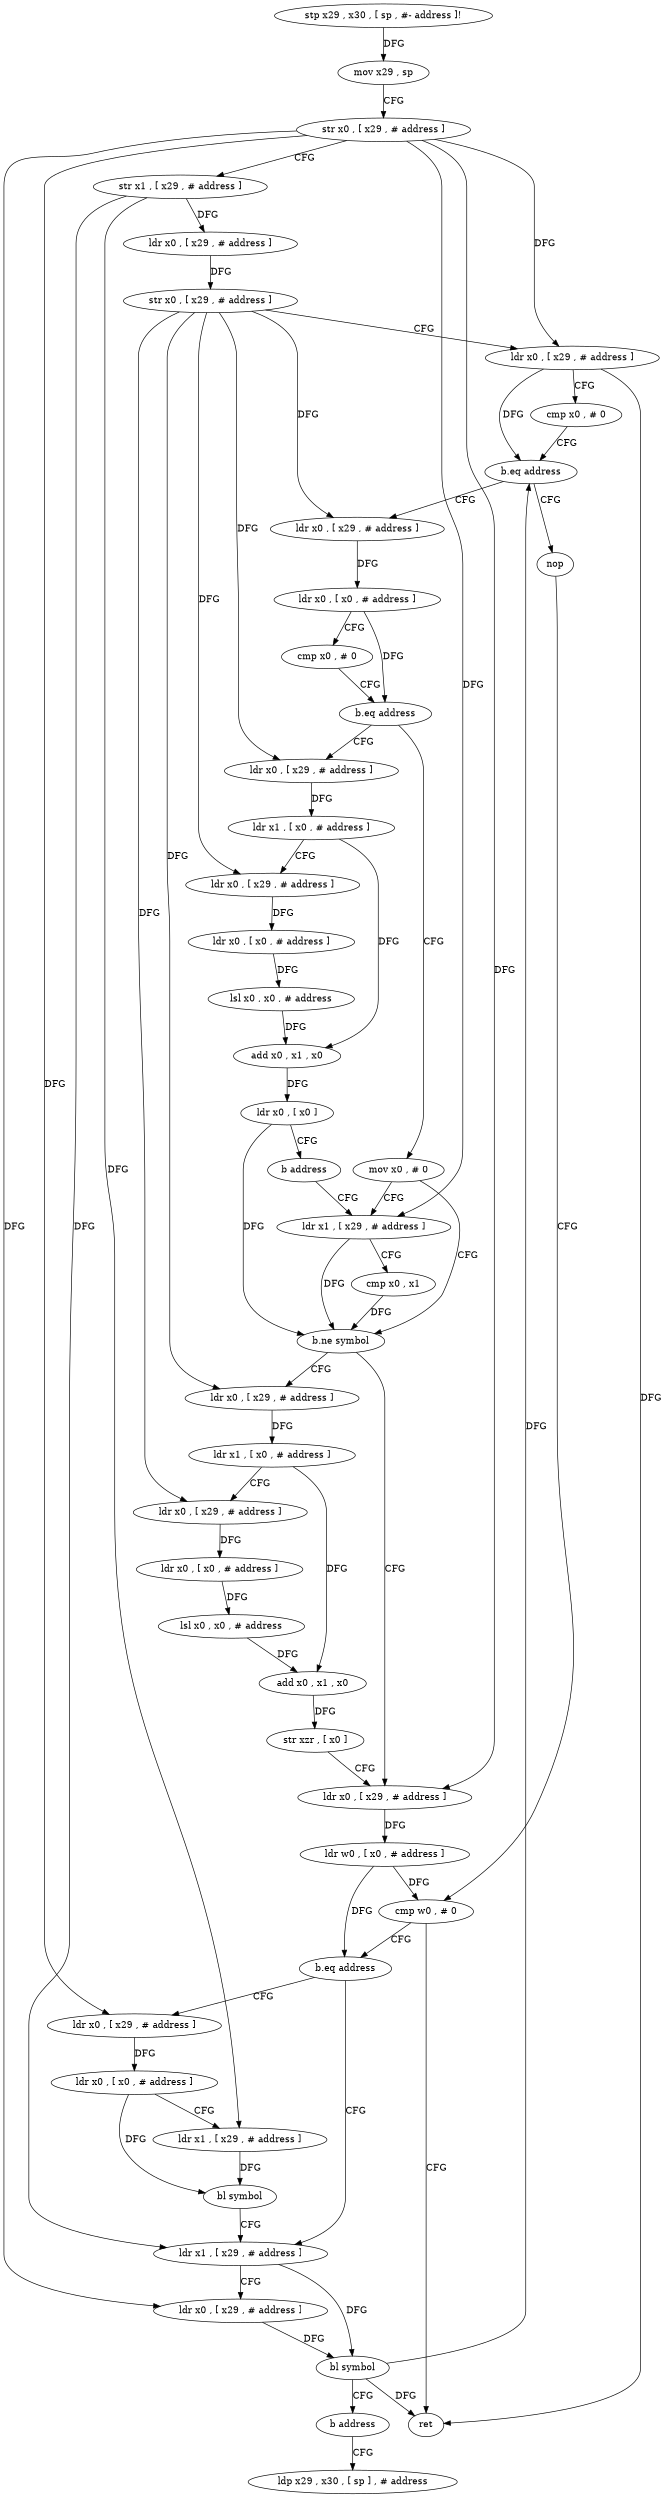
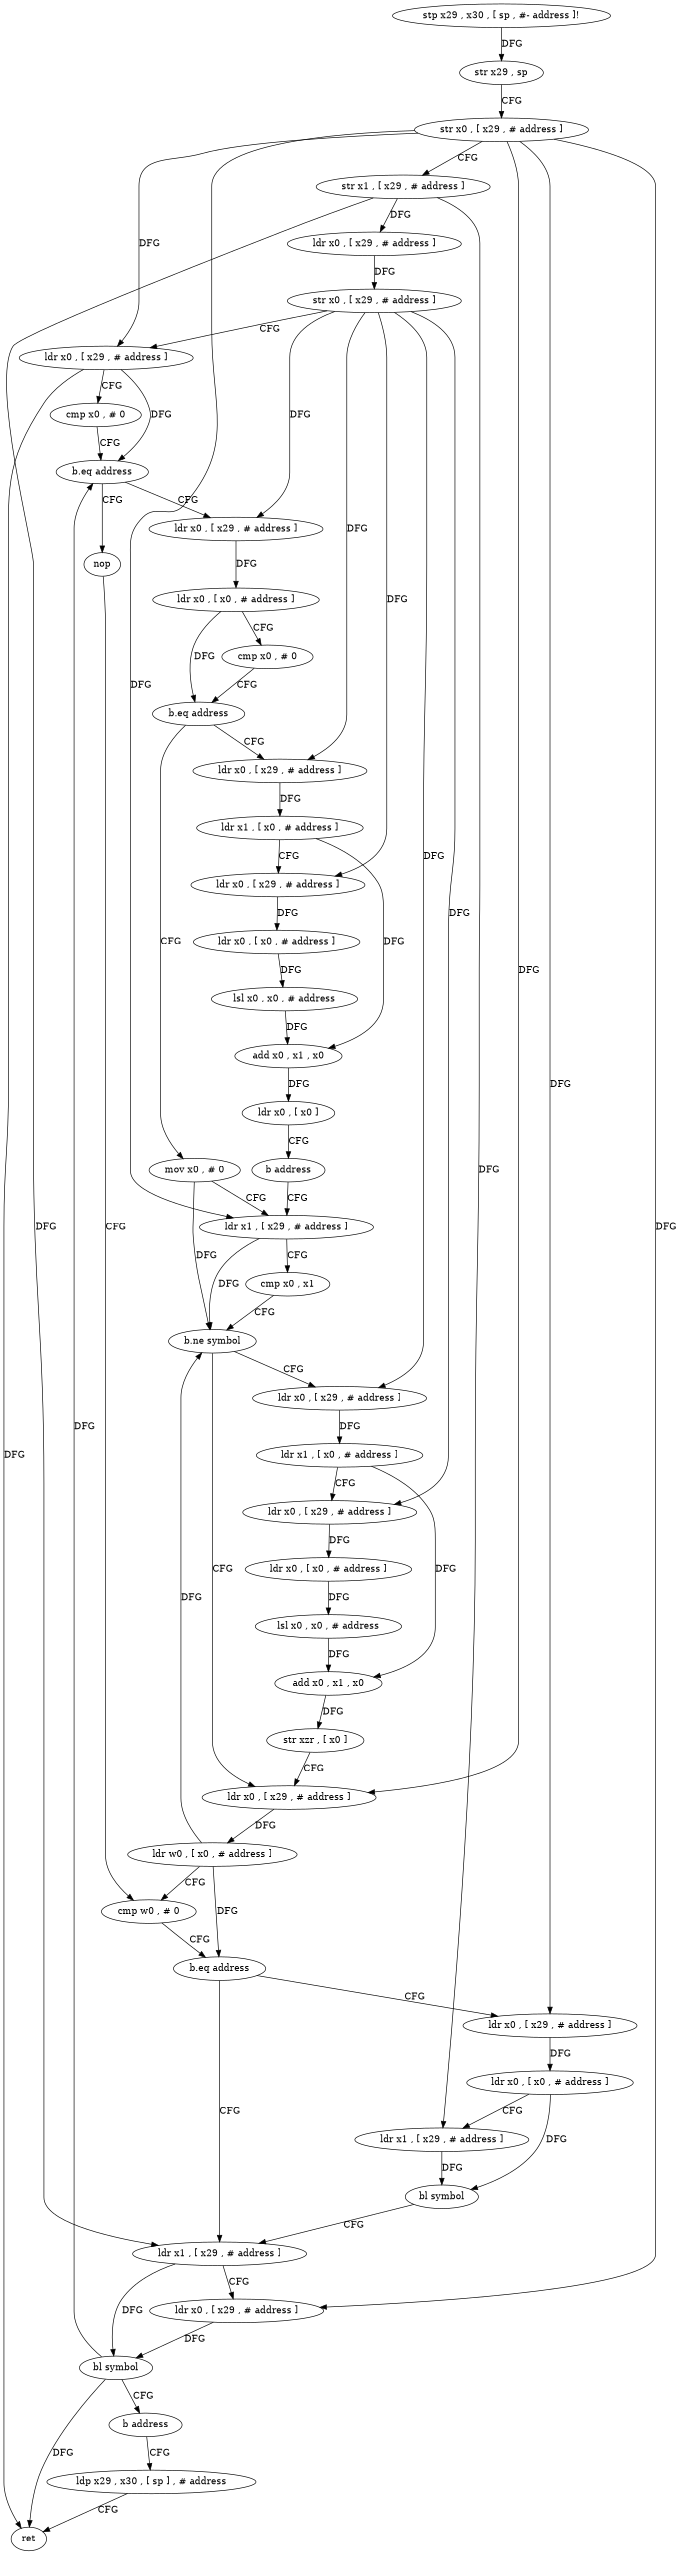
(384, 73) -> (502, 73)
(243, 1239) -> (181, 1601)
(468, 1256) -> (207, 1256)
(381, 1313) -> (265, 1313)
(419, 1883) -> (195, 1883)
(426, 2165) -> (88, 2511)
